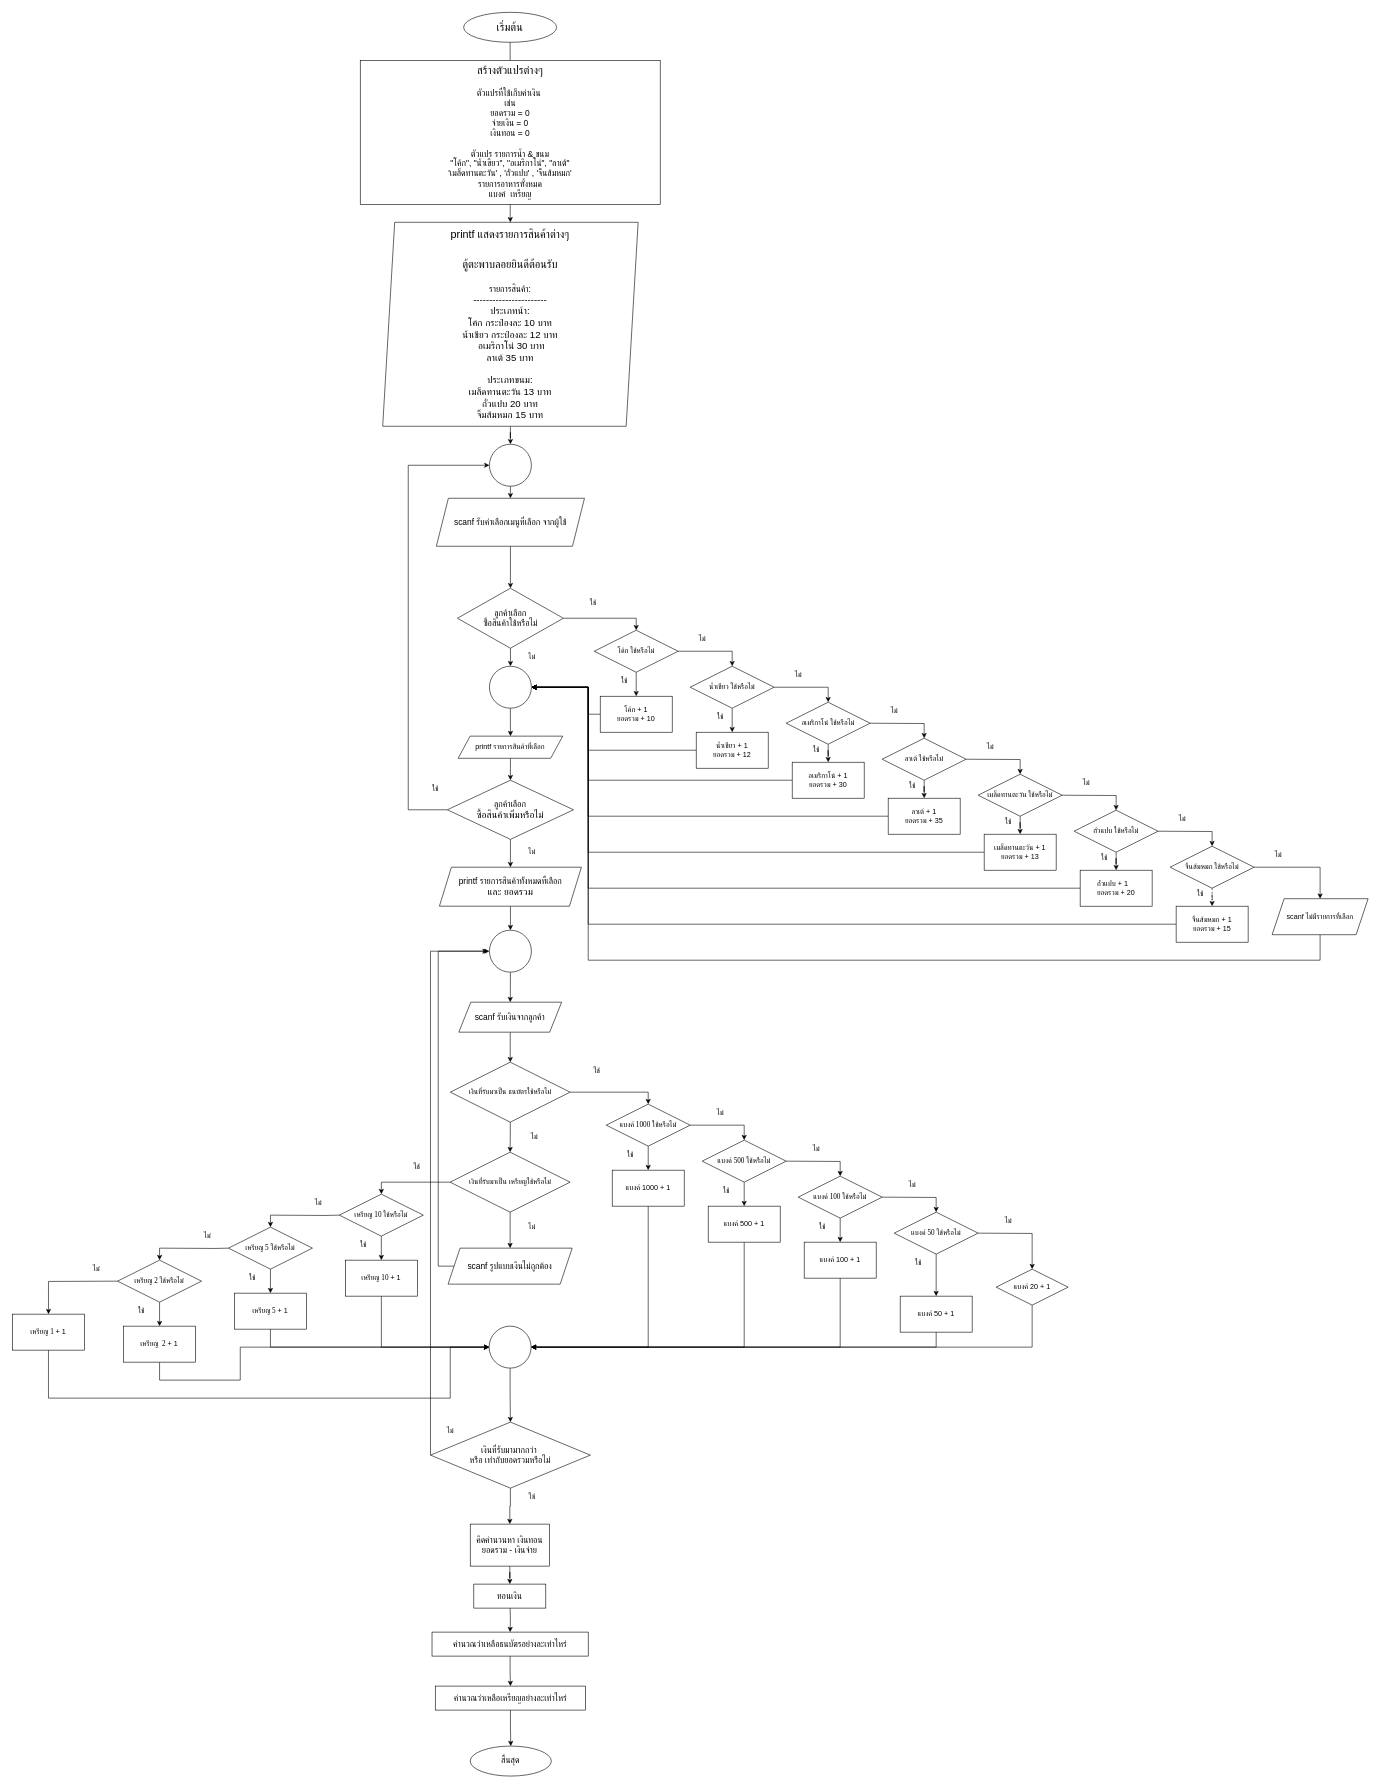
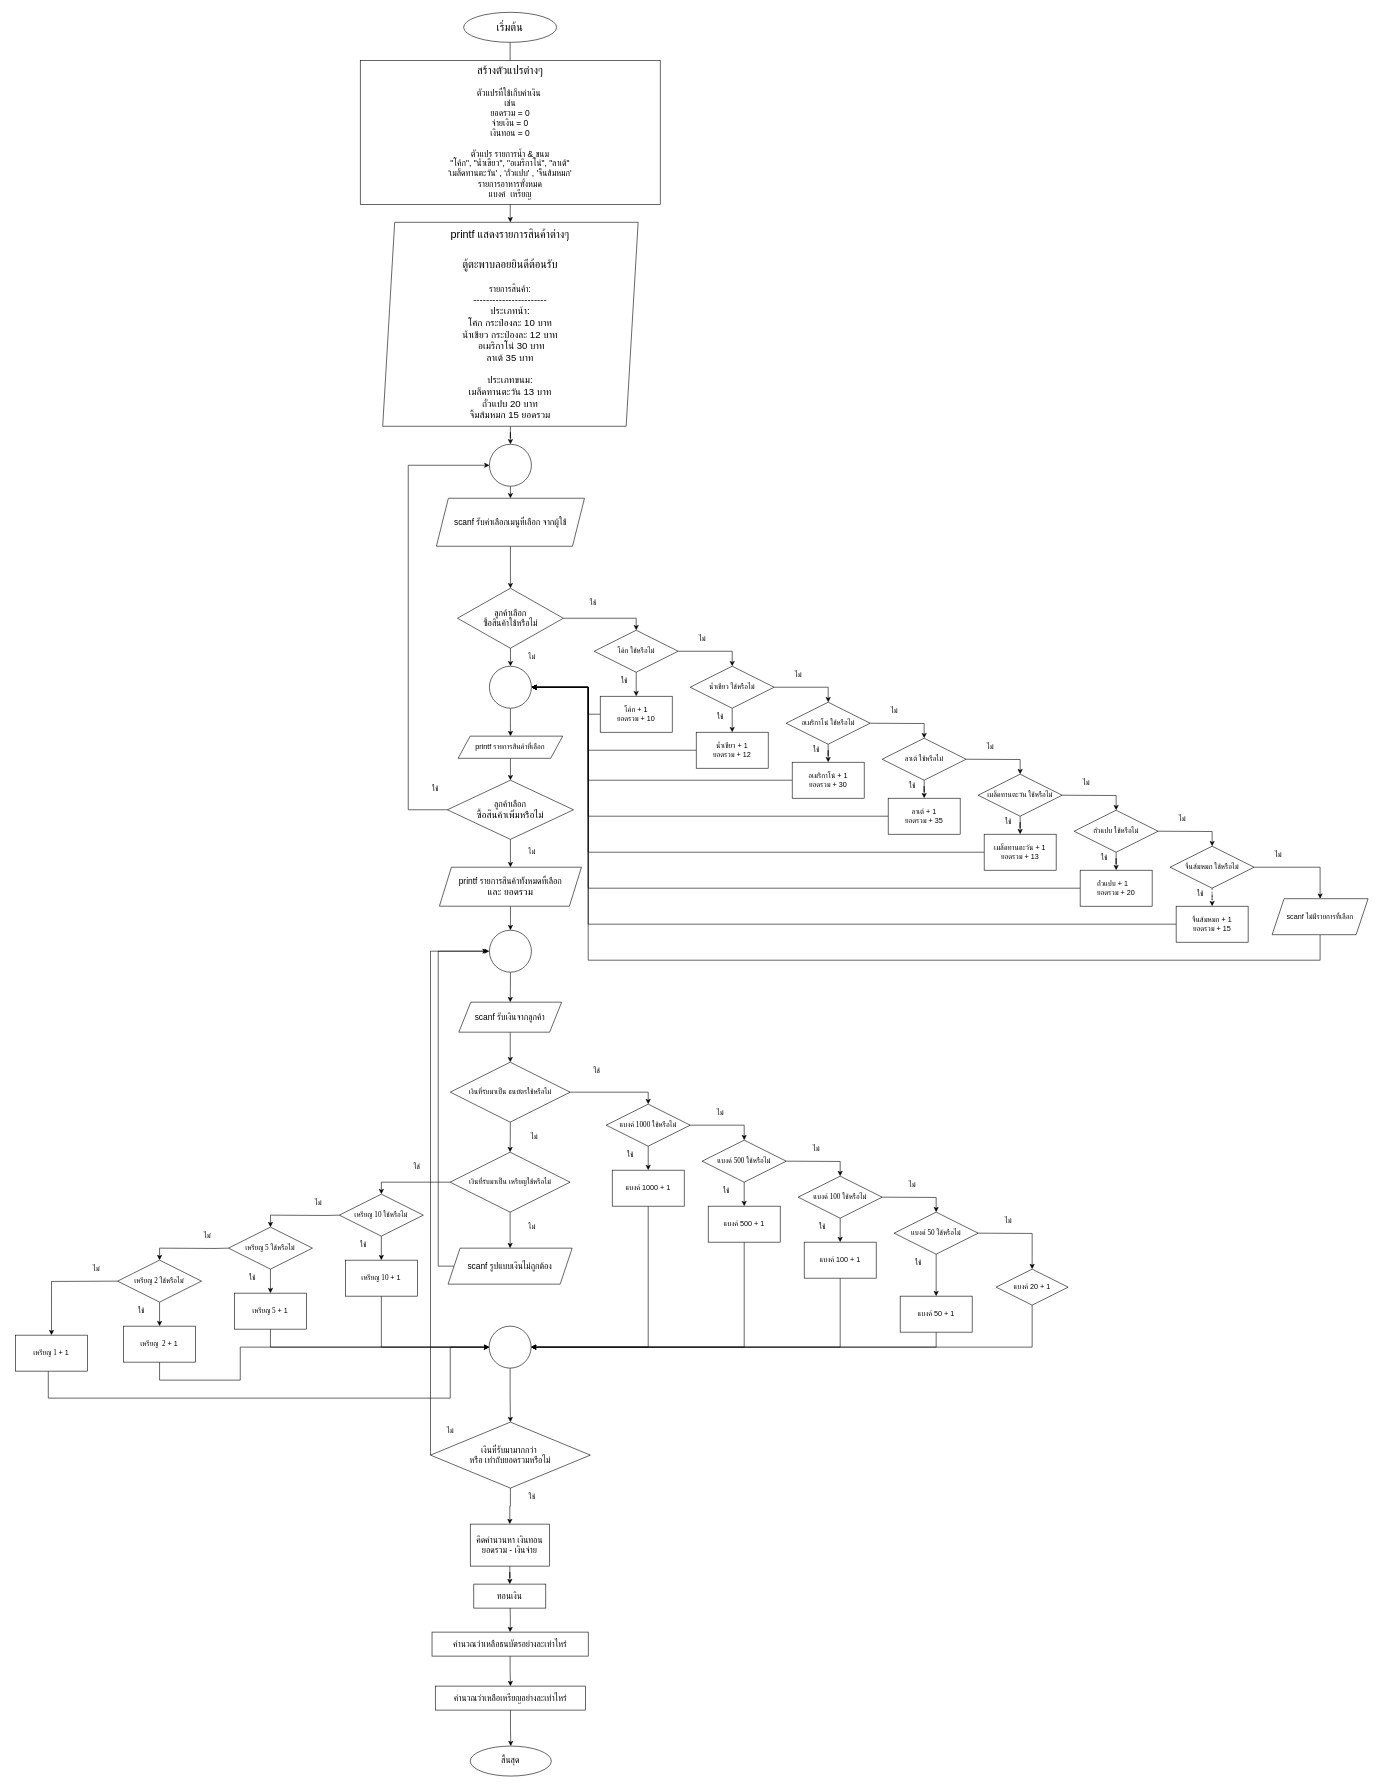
(510, 324) -> (510, 324)
(48, 1332) -> (51, 1353)
